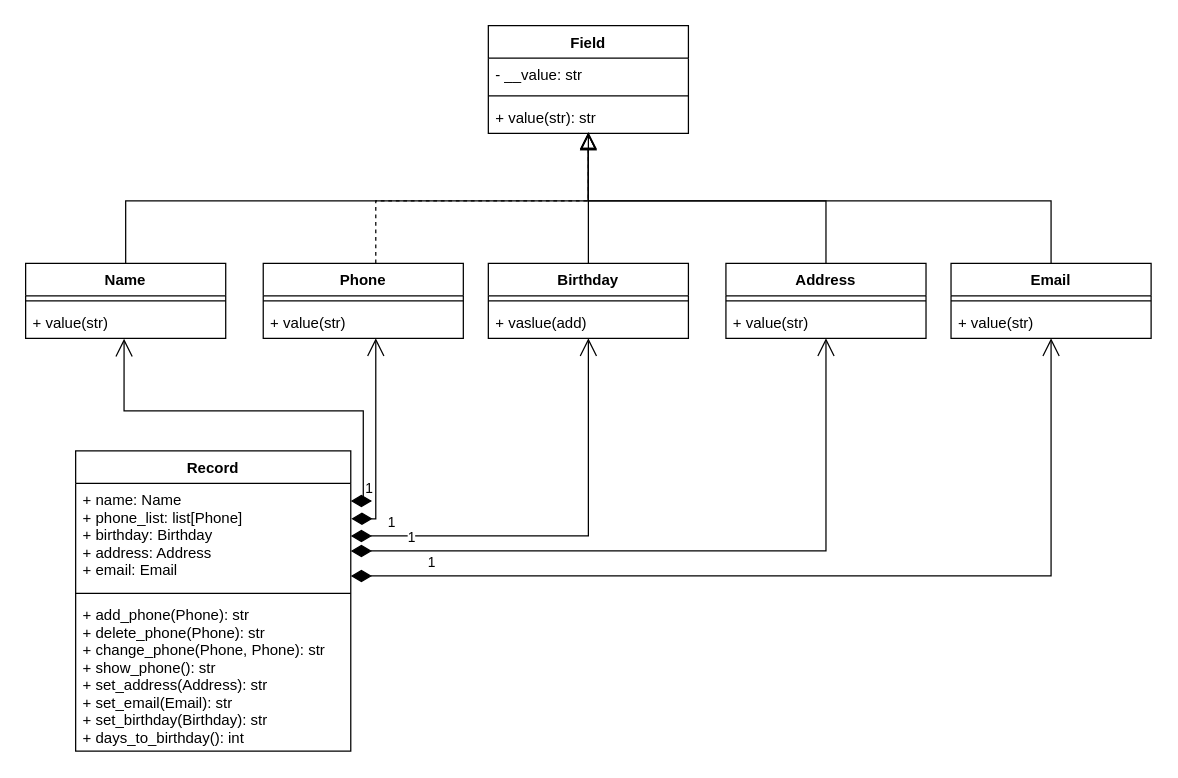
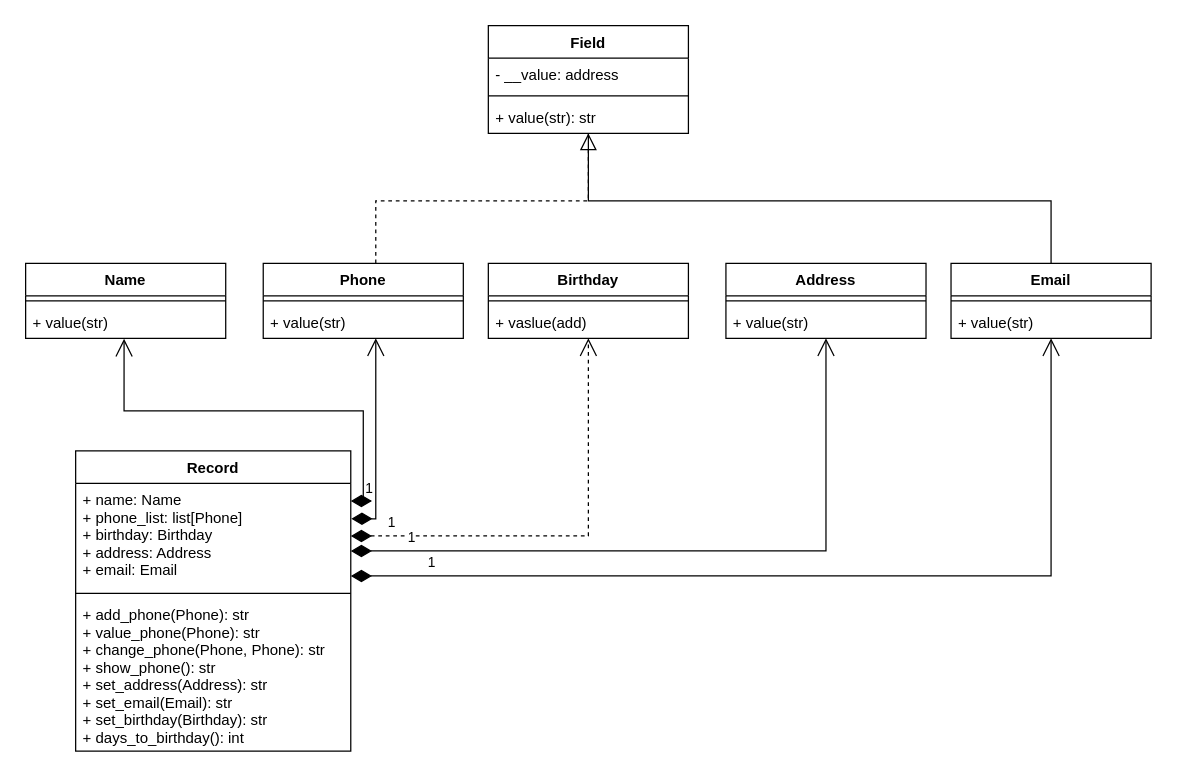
(546, 75) -> (563, 75)
(218, 201) -> none
(588, 233) -> none
(826, 233) -> none
(588, 524) -> (588, 524)
(173, 615) -> (173, 615)
